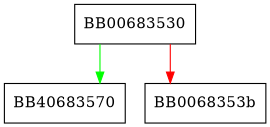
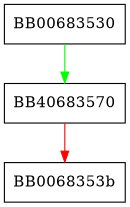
(170, 58) -> (65, 137)
